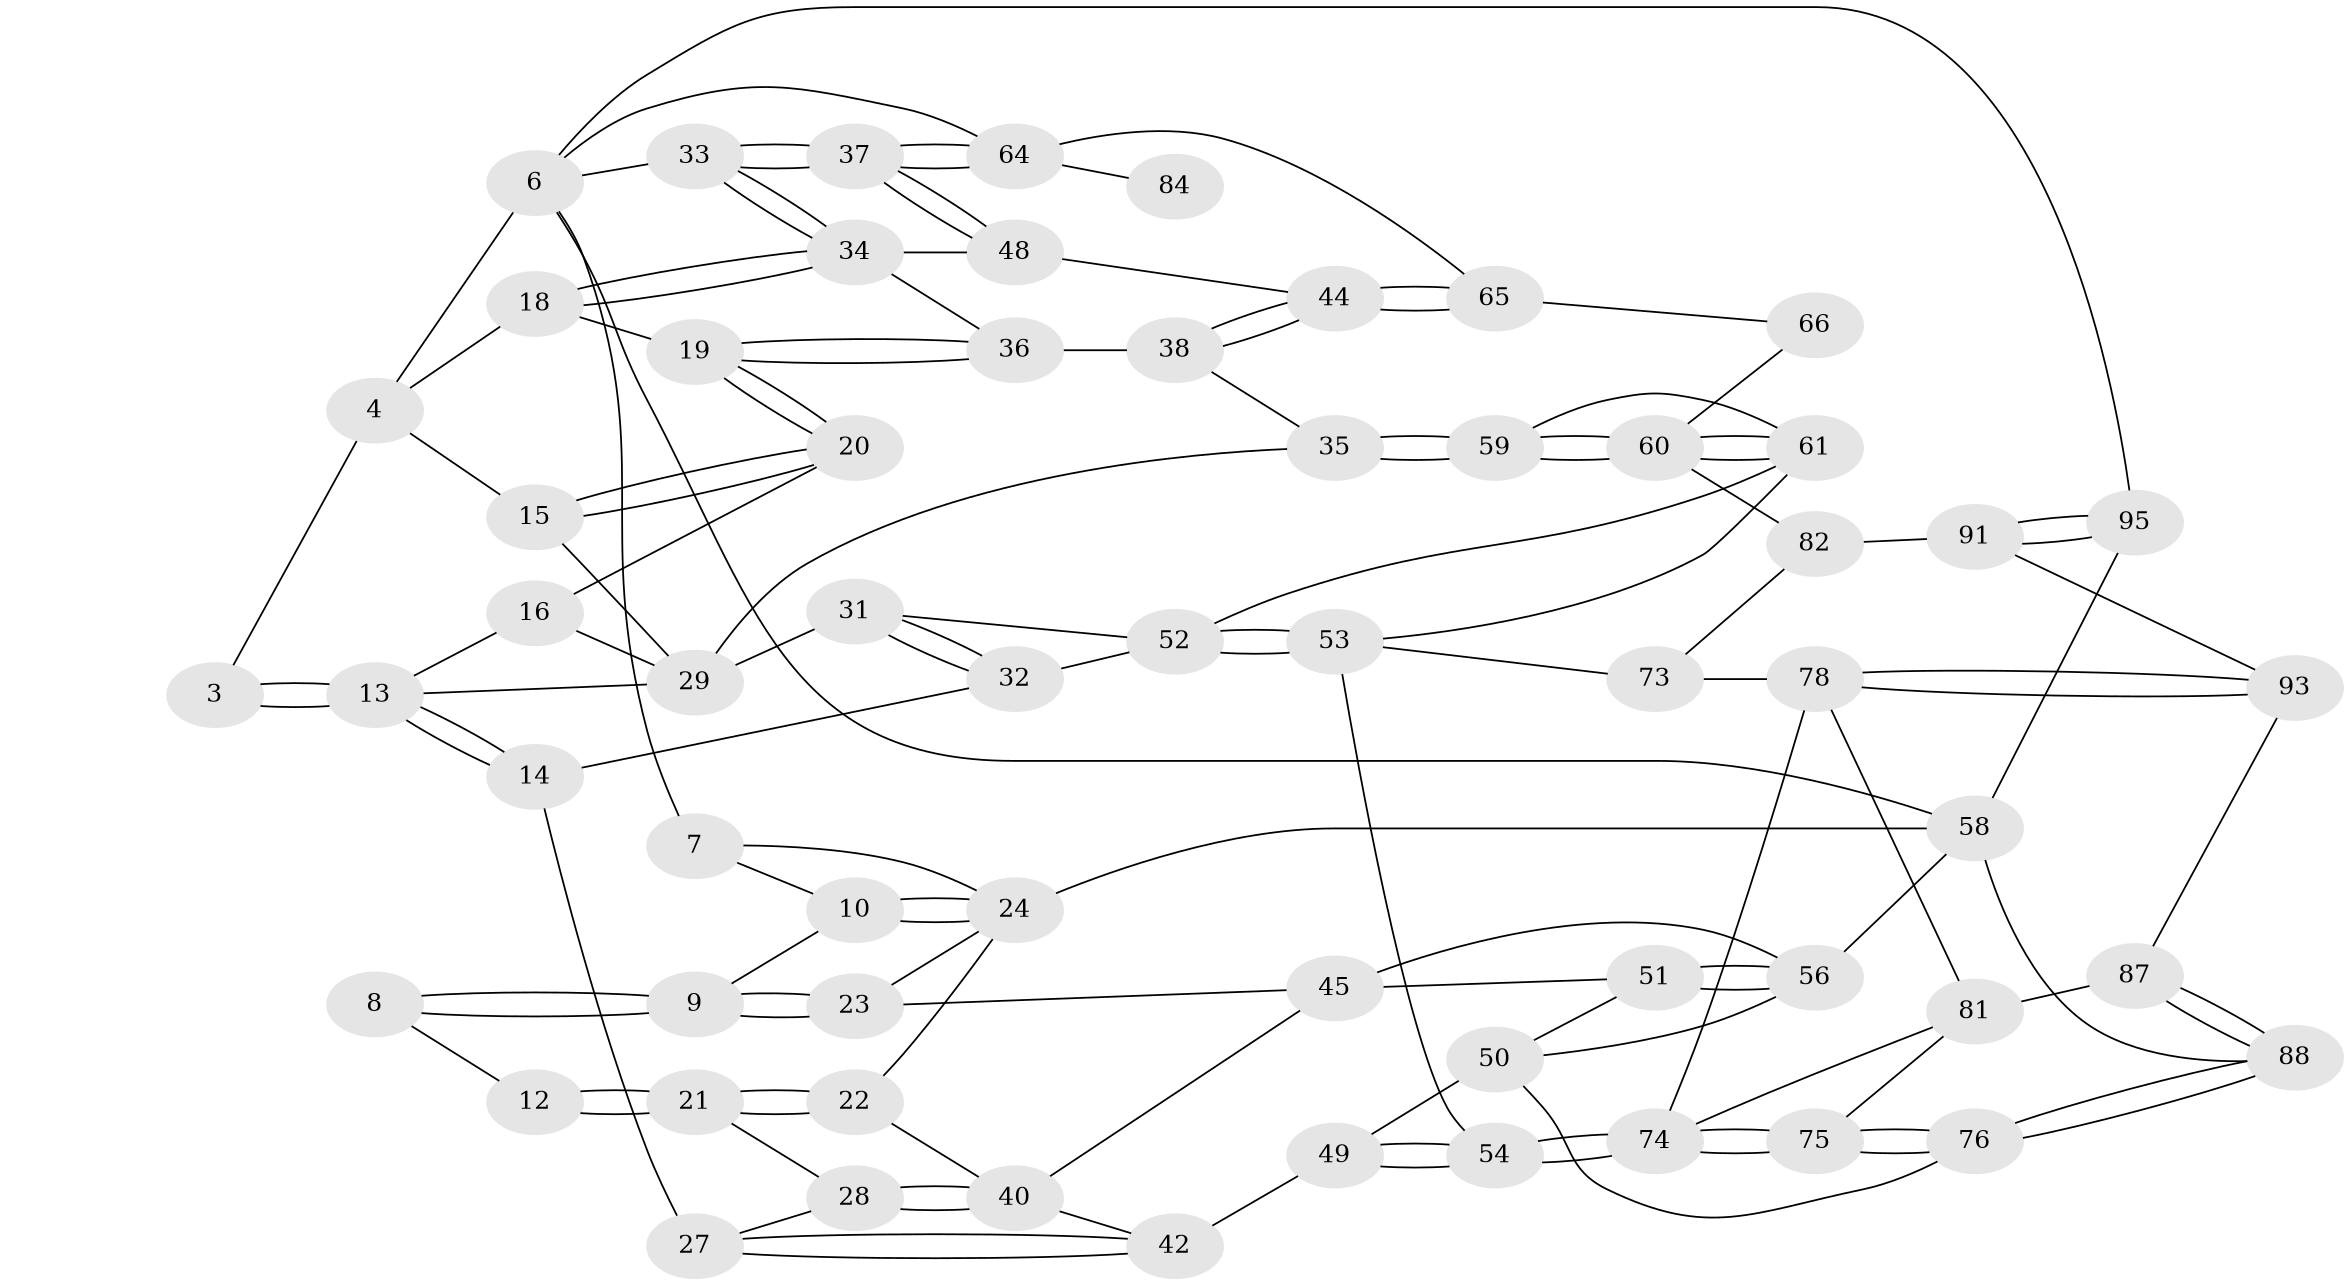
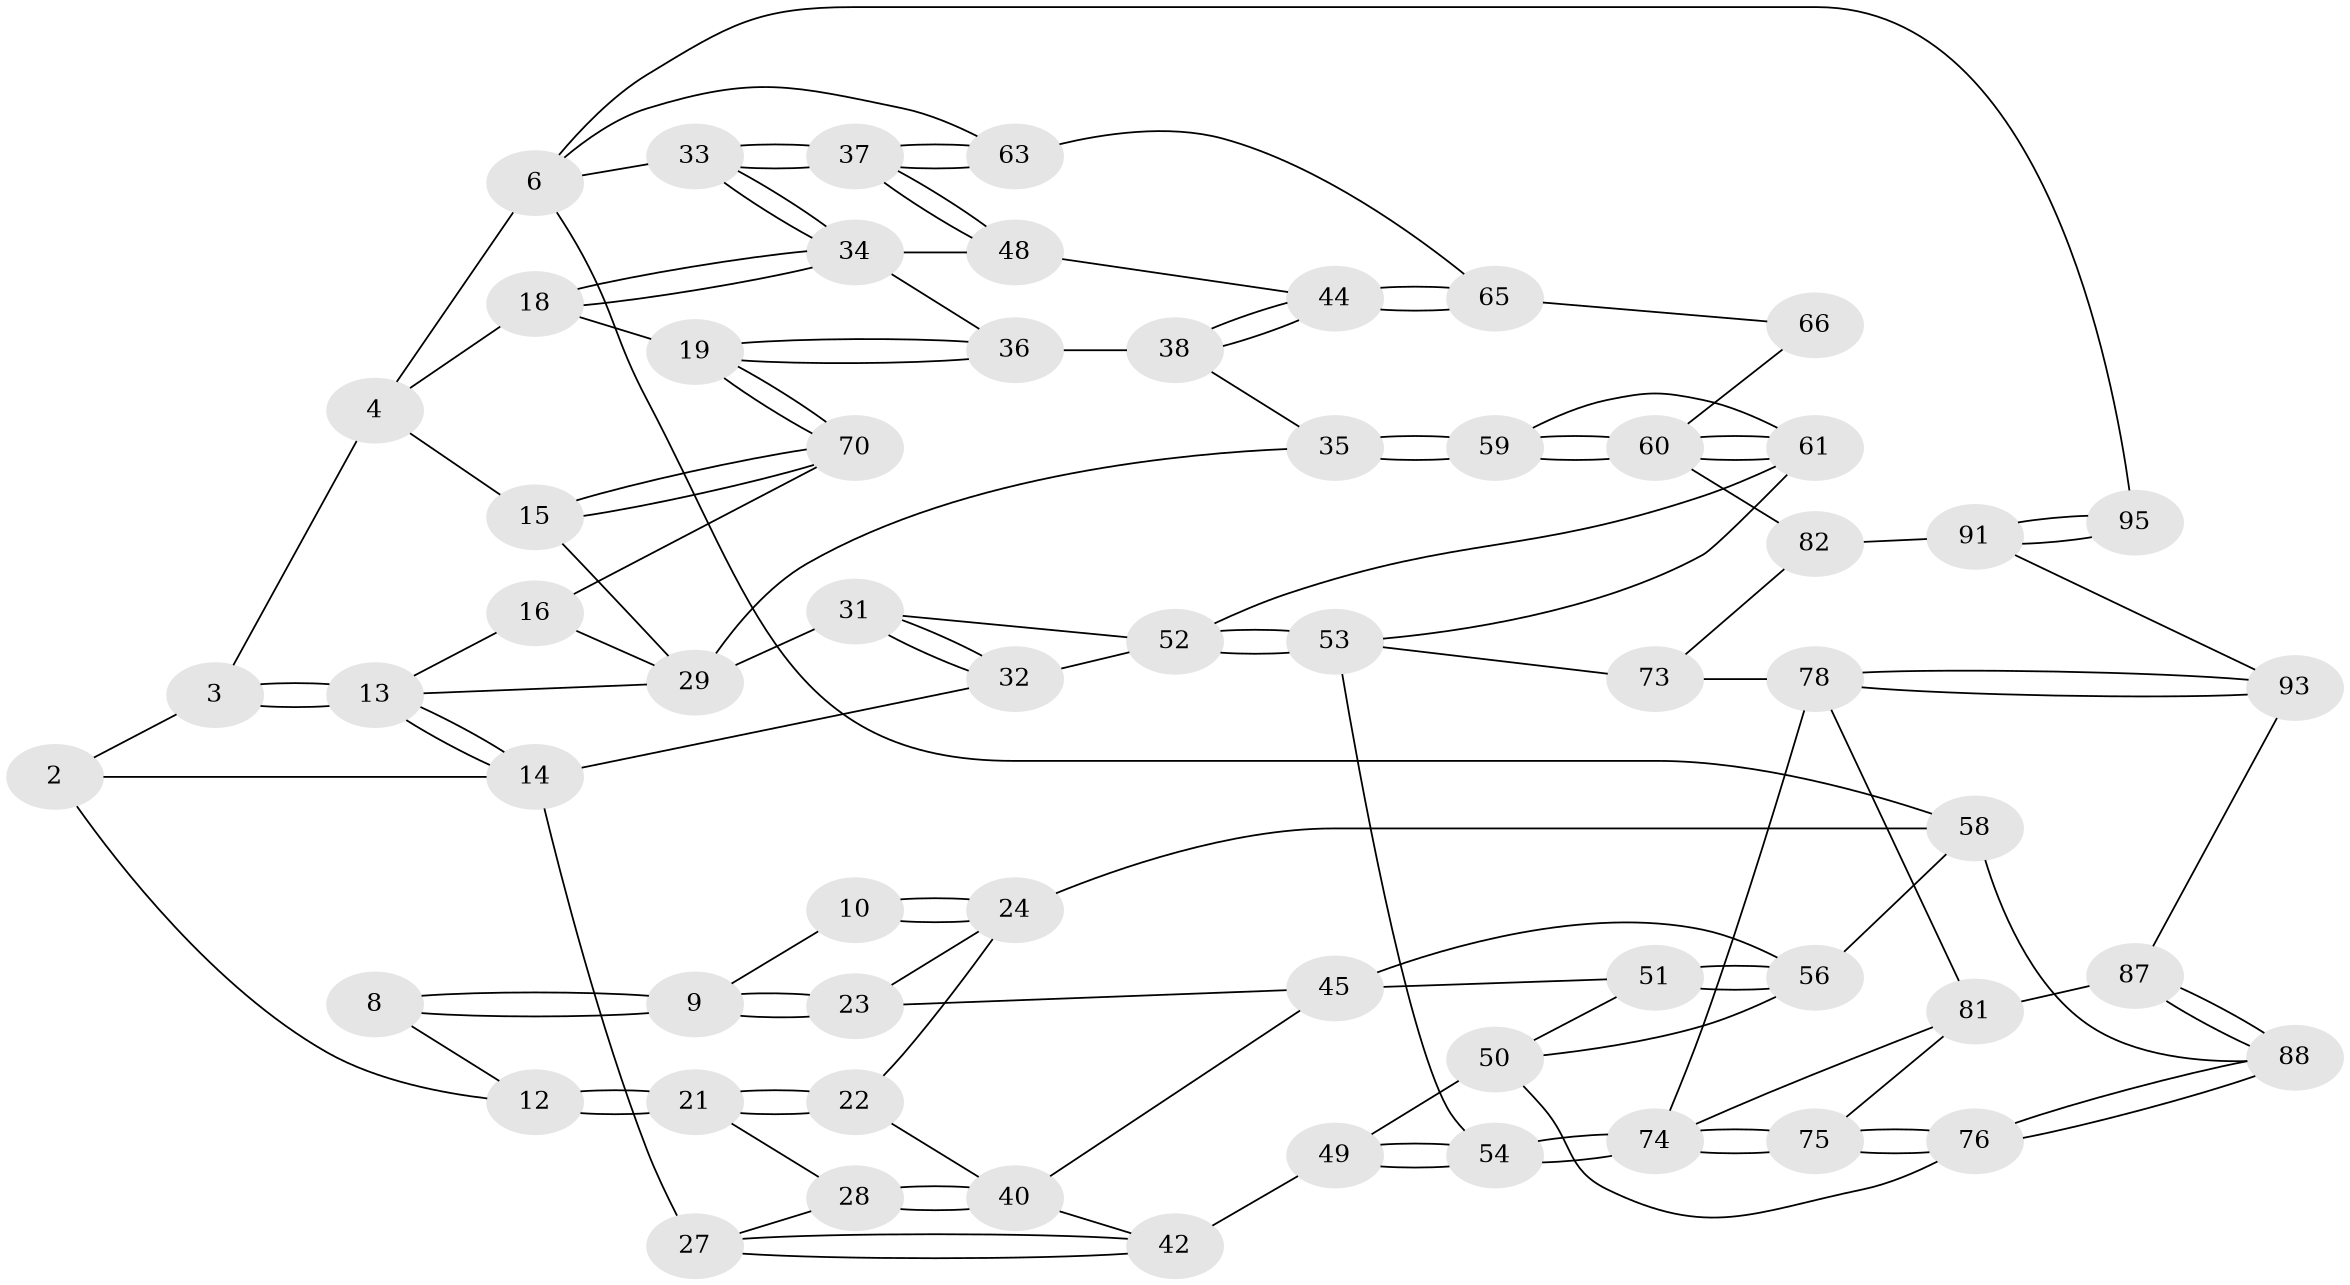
(1015, 156) -> (1015, 156)
(1175, 187) -> none
(855, 448) -> (855, 448)
(2065, 657) -> none
none -> (55, 777)
(695, 846) -> none
